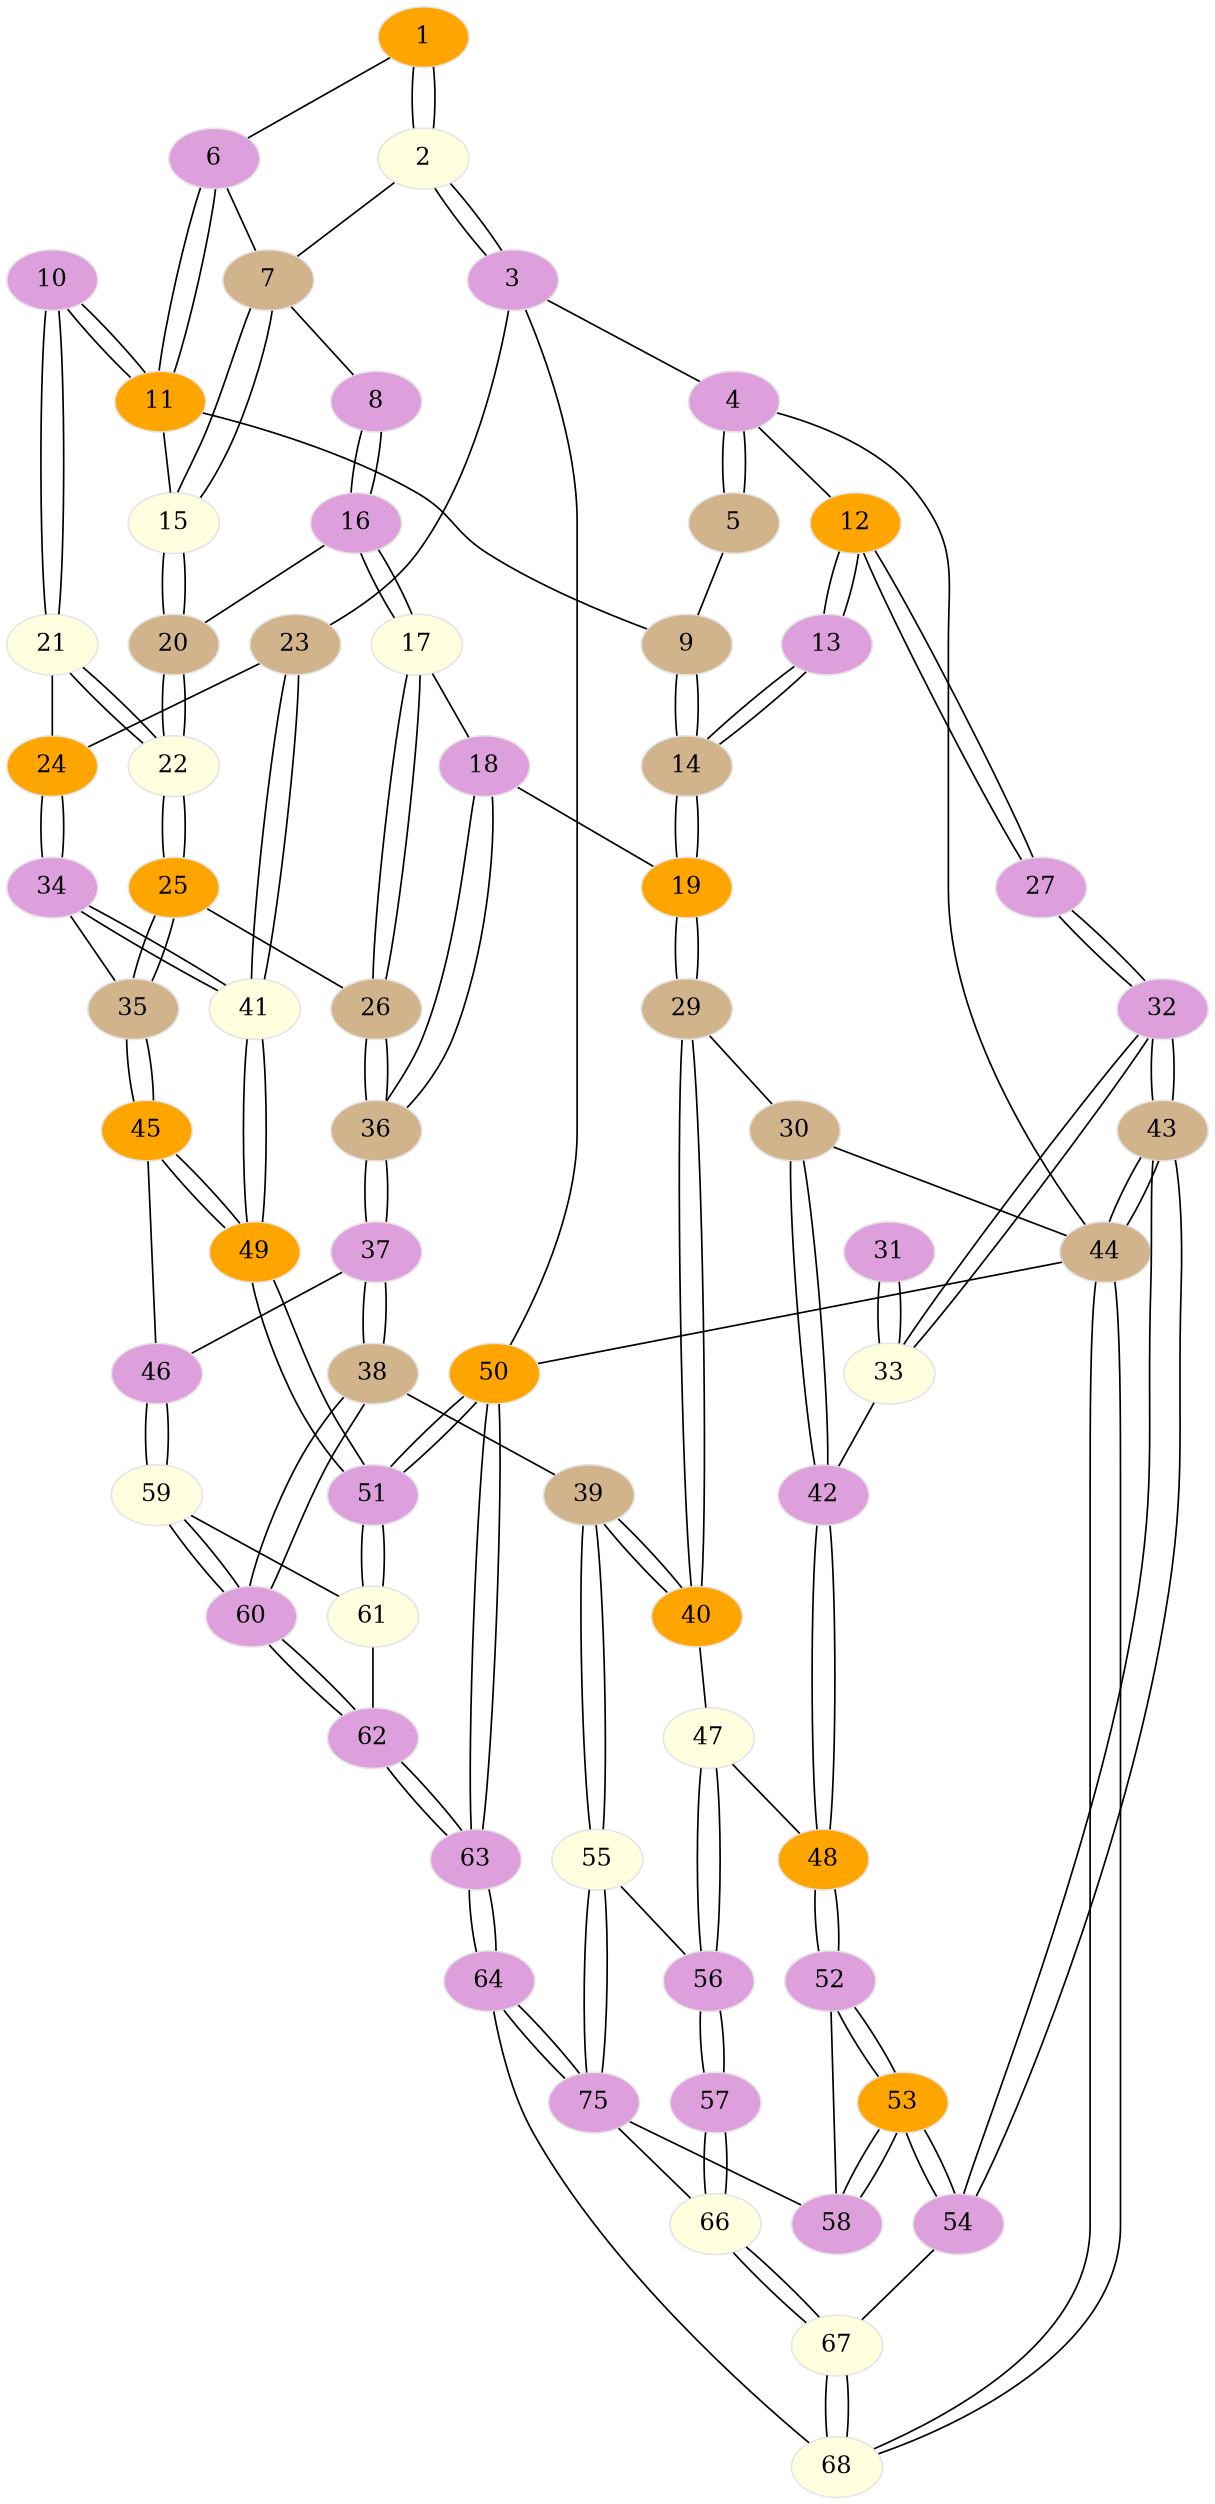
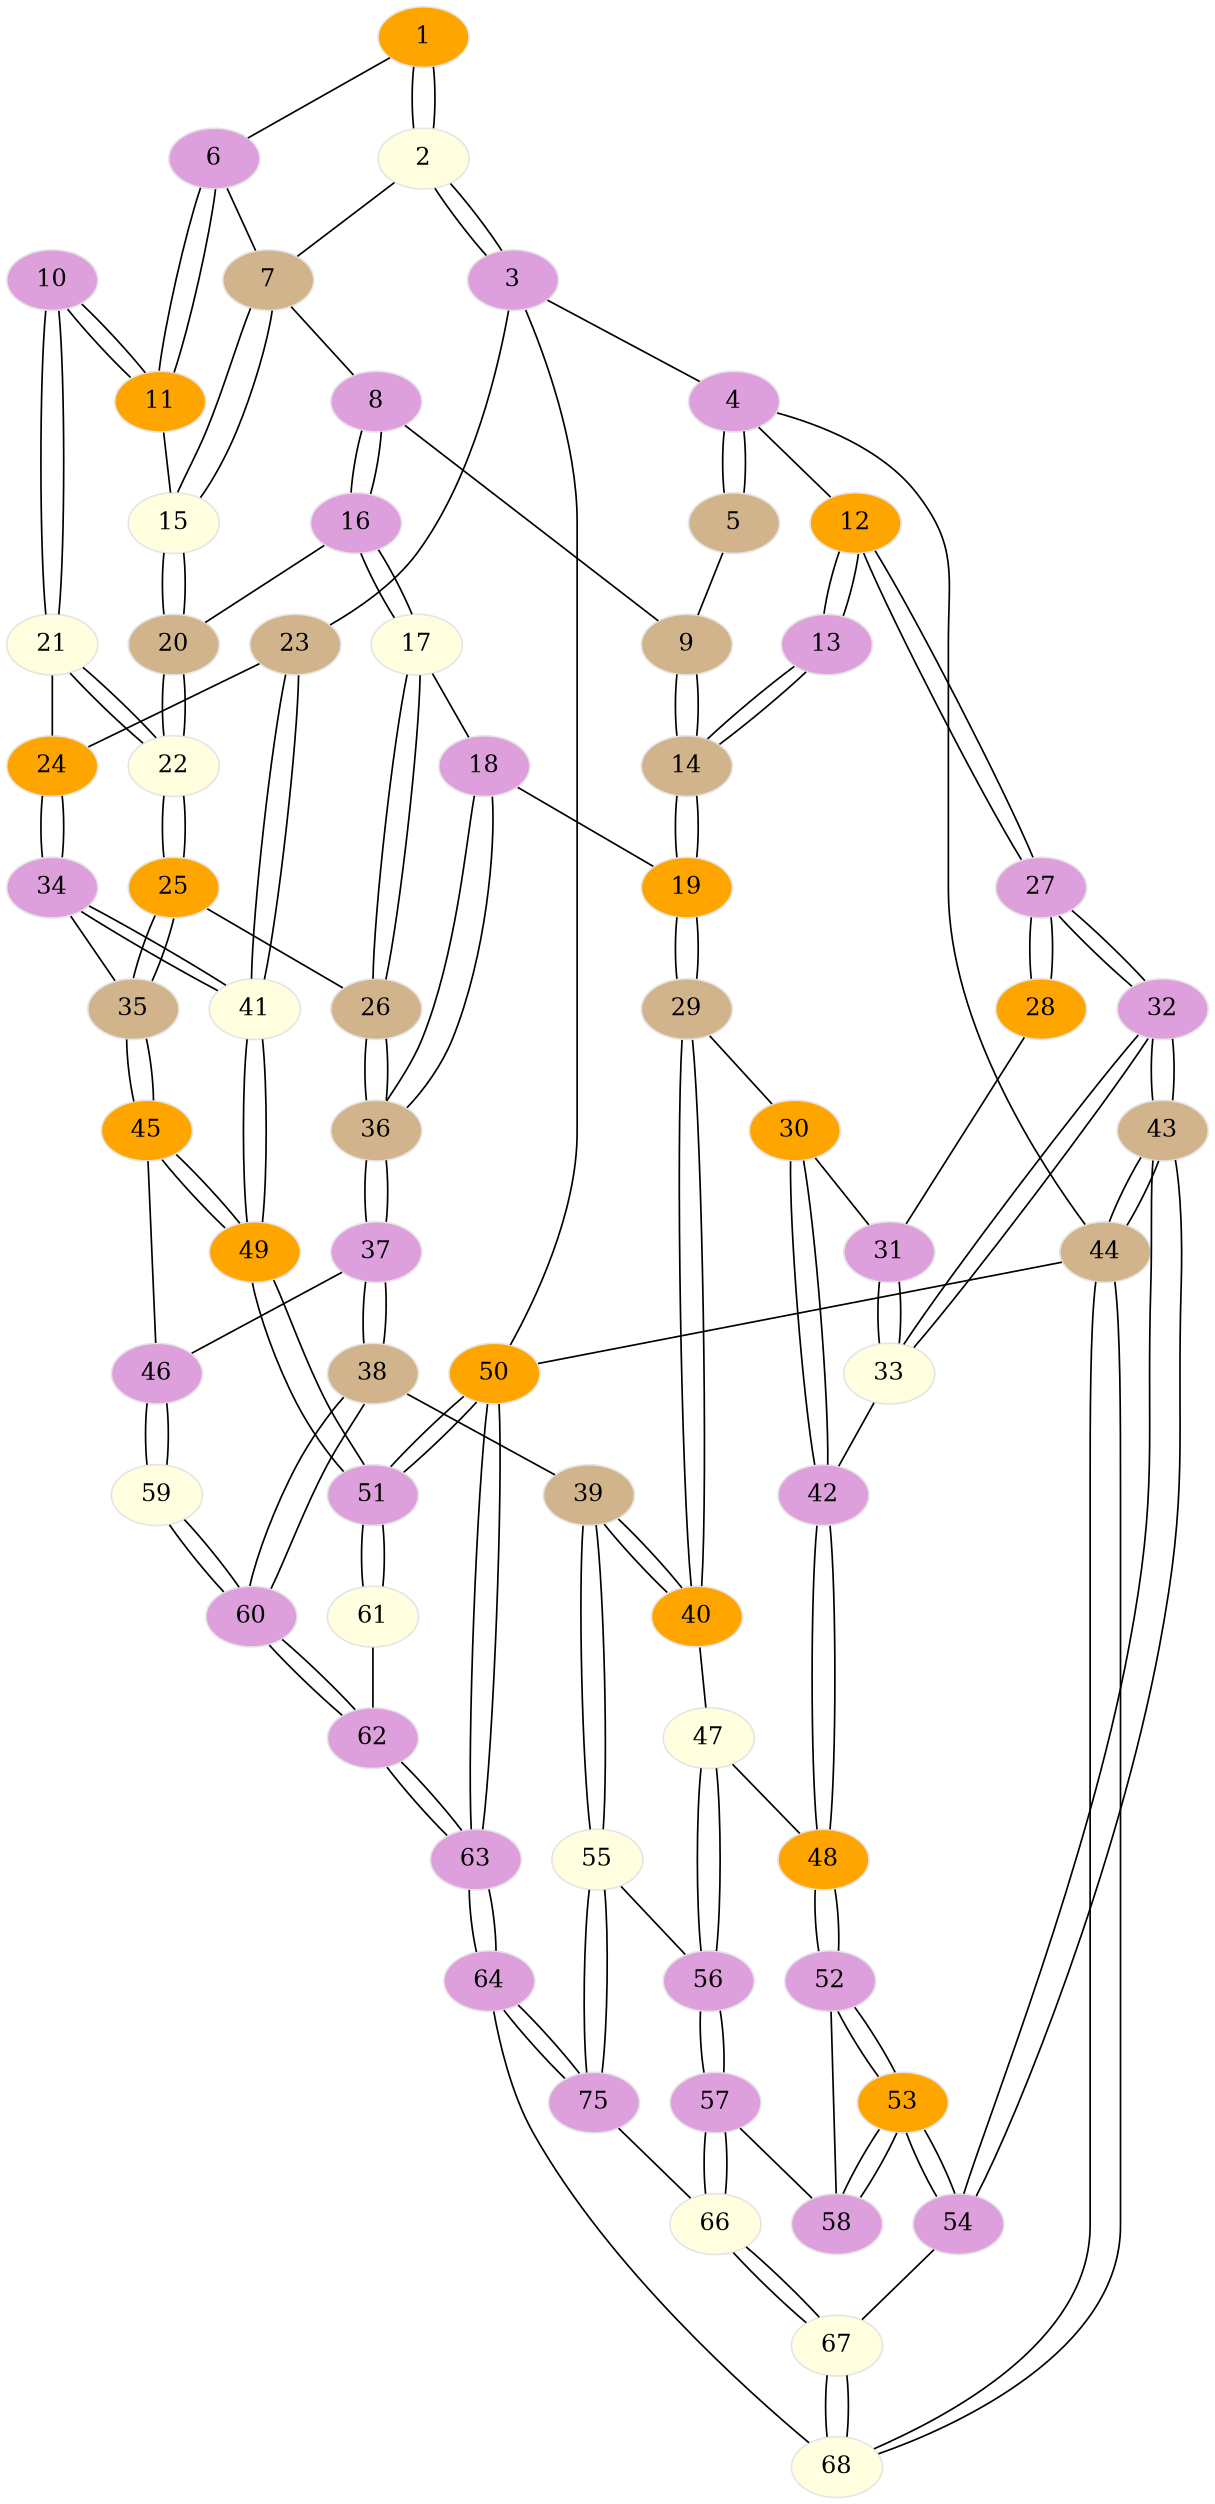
(434, 504) -> (532, 523)
none -> (1041, 1009)
(795, 1131) -> (795, 1131)
(950, 1191) -> (842, 1191)
(269, 1558) -> none
(715, 2163) -> (776, 2163)
